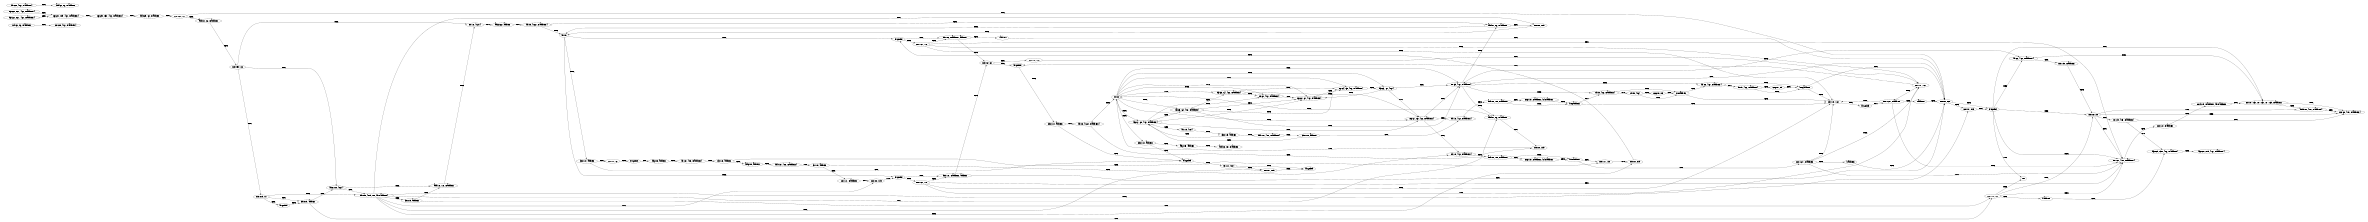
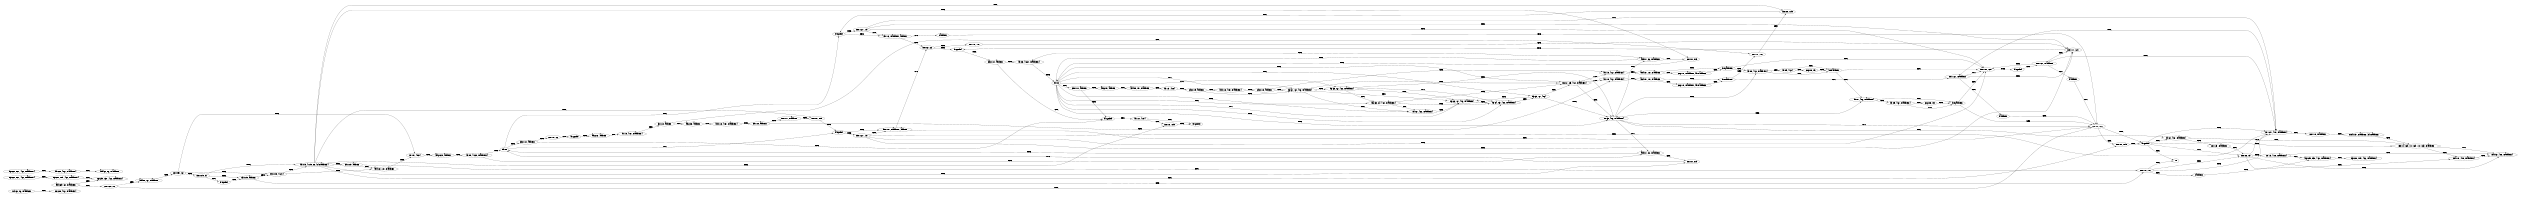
(131, 16) -> (86, 182)
(43, 17) -> (45, 172)
(1164, 128) -> (1157, 89)
